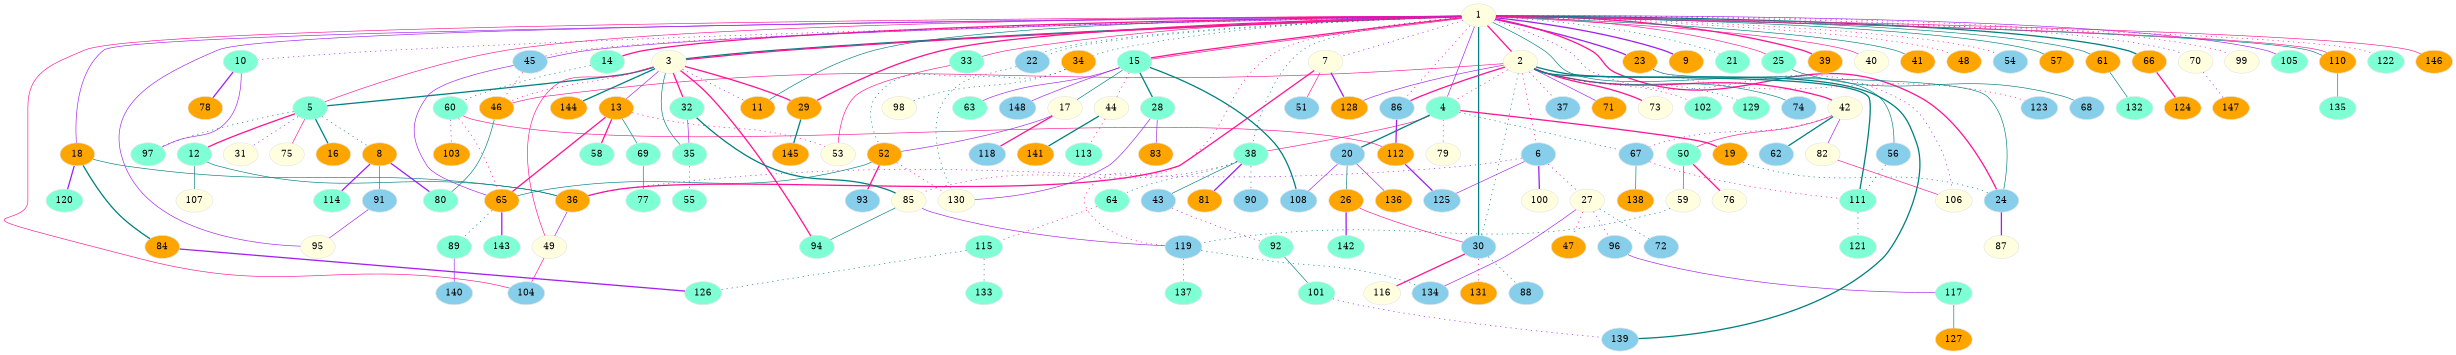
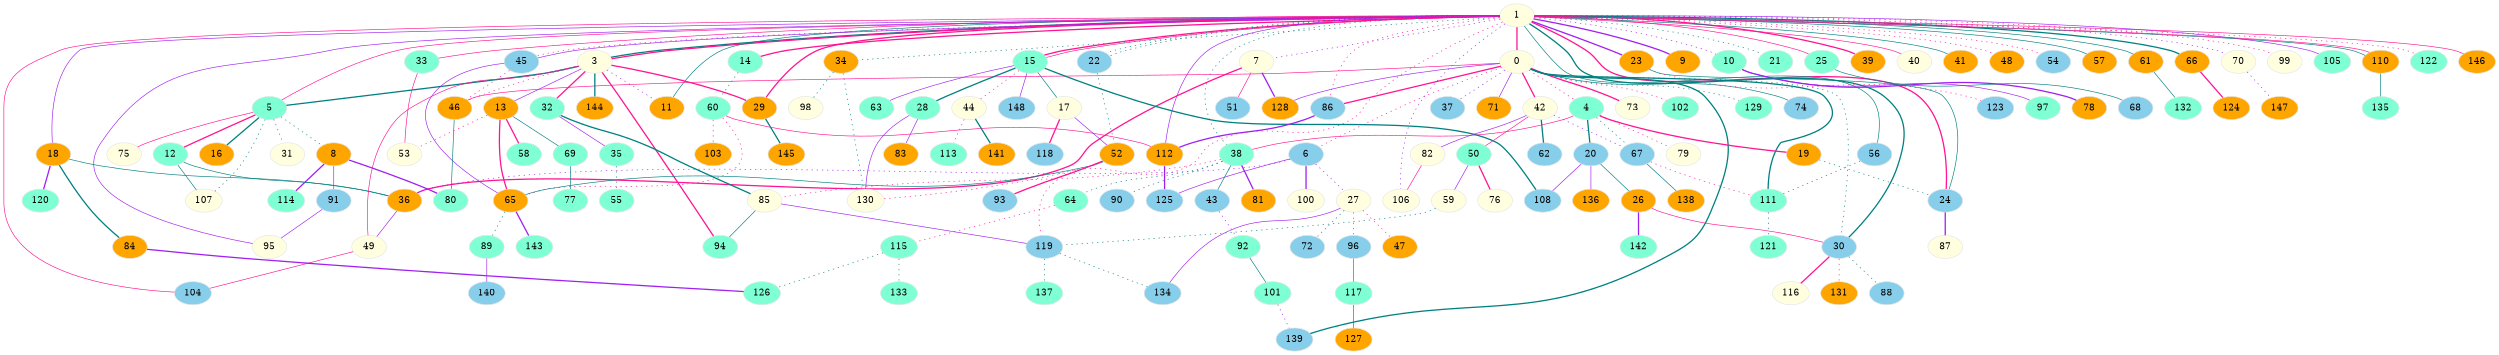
(1461, 62) -> (1222, 43)
(1520, 62) -> (1517, 62)
(662, 111) -> none
(230, 125) -> (245, 159)
